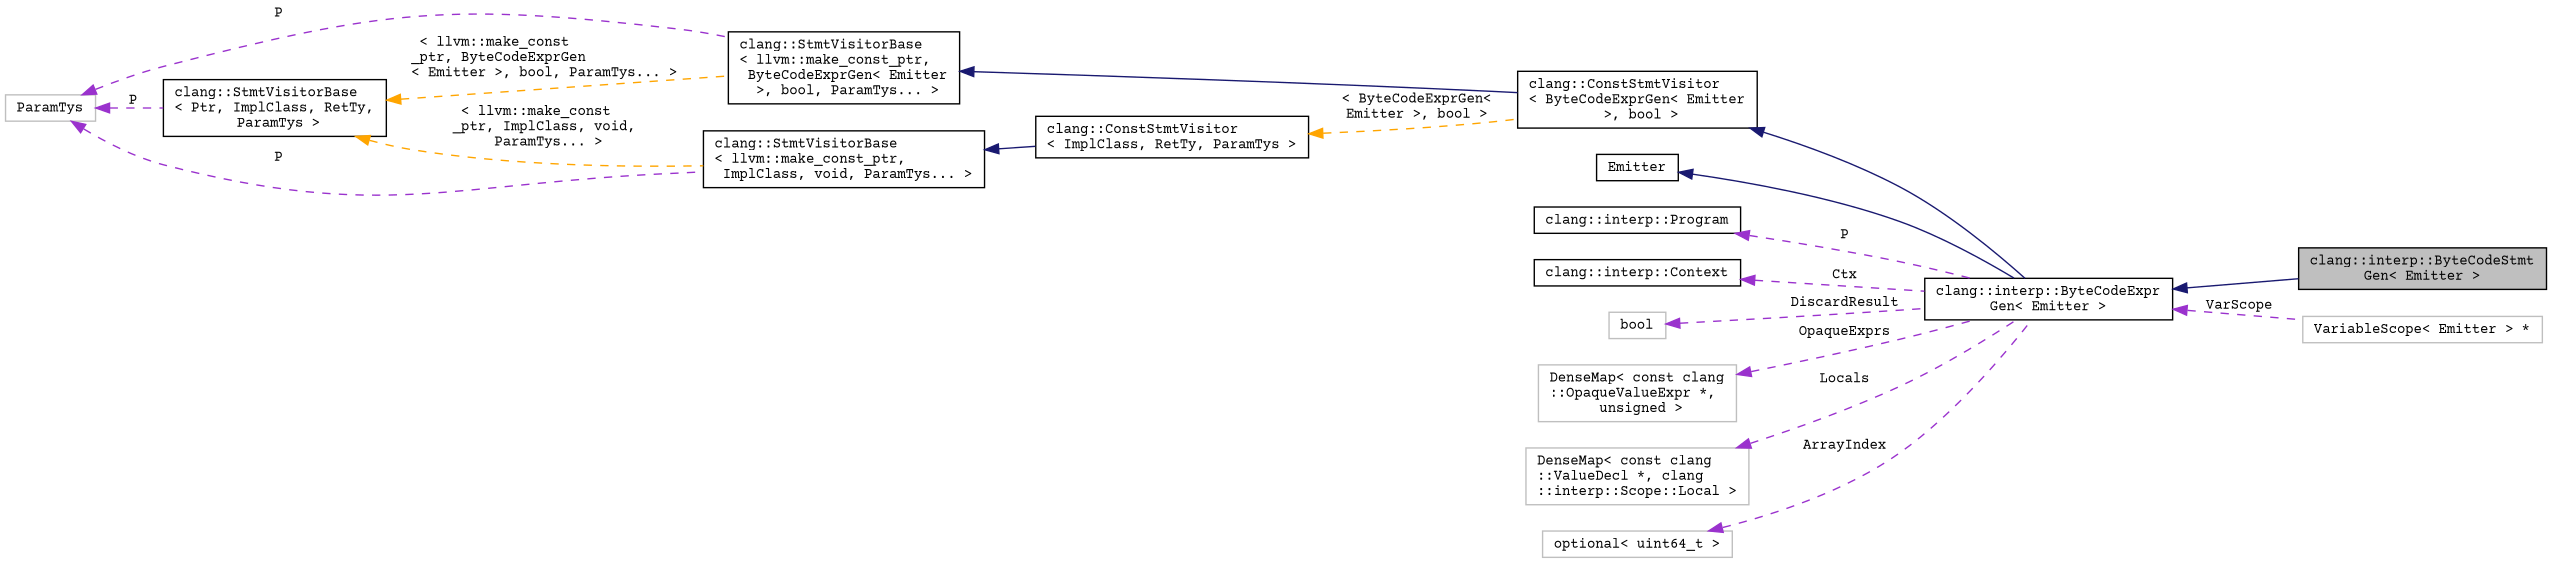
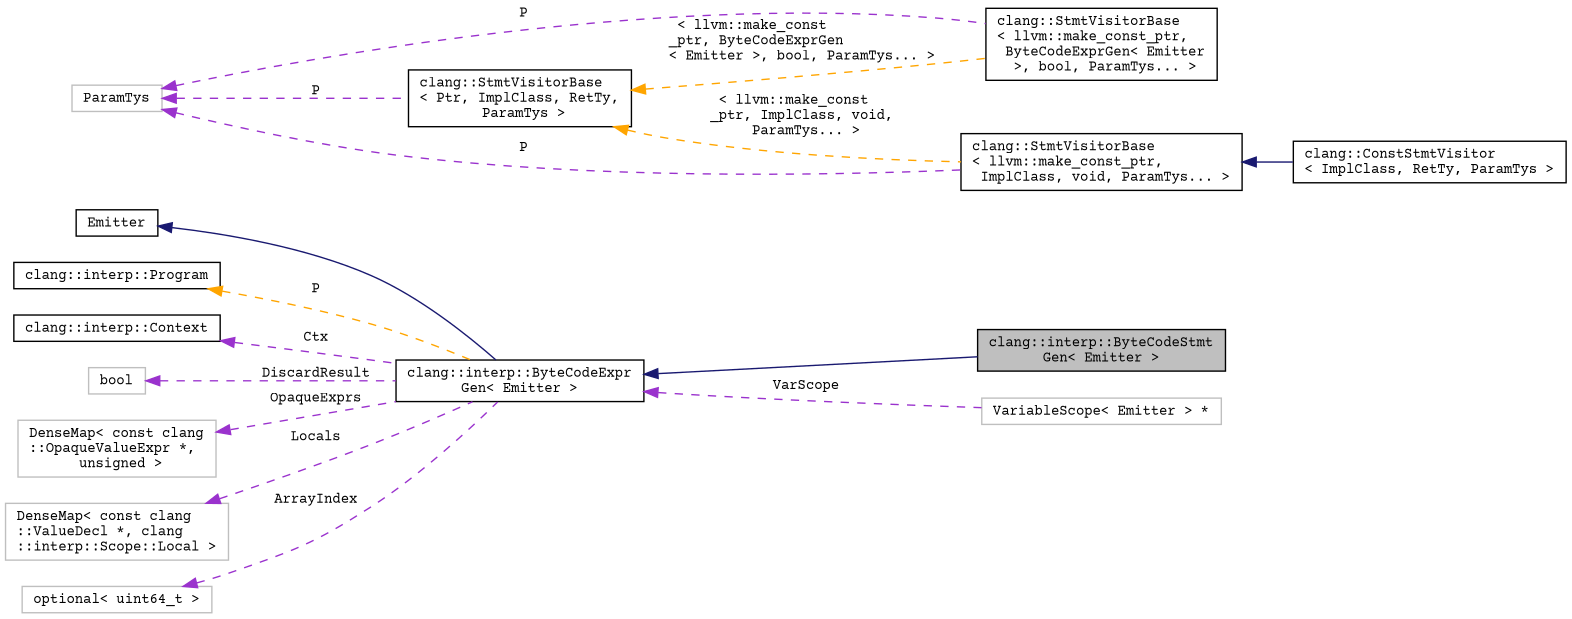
(1637, 100) -> none
(1861, 254) -> (349, 318)
